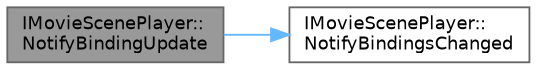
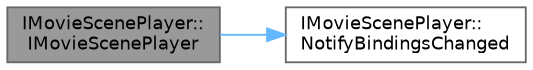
(115, 35) -> (114, 35)
